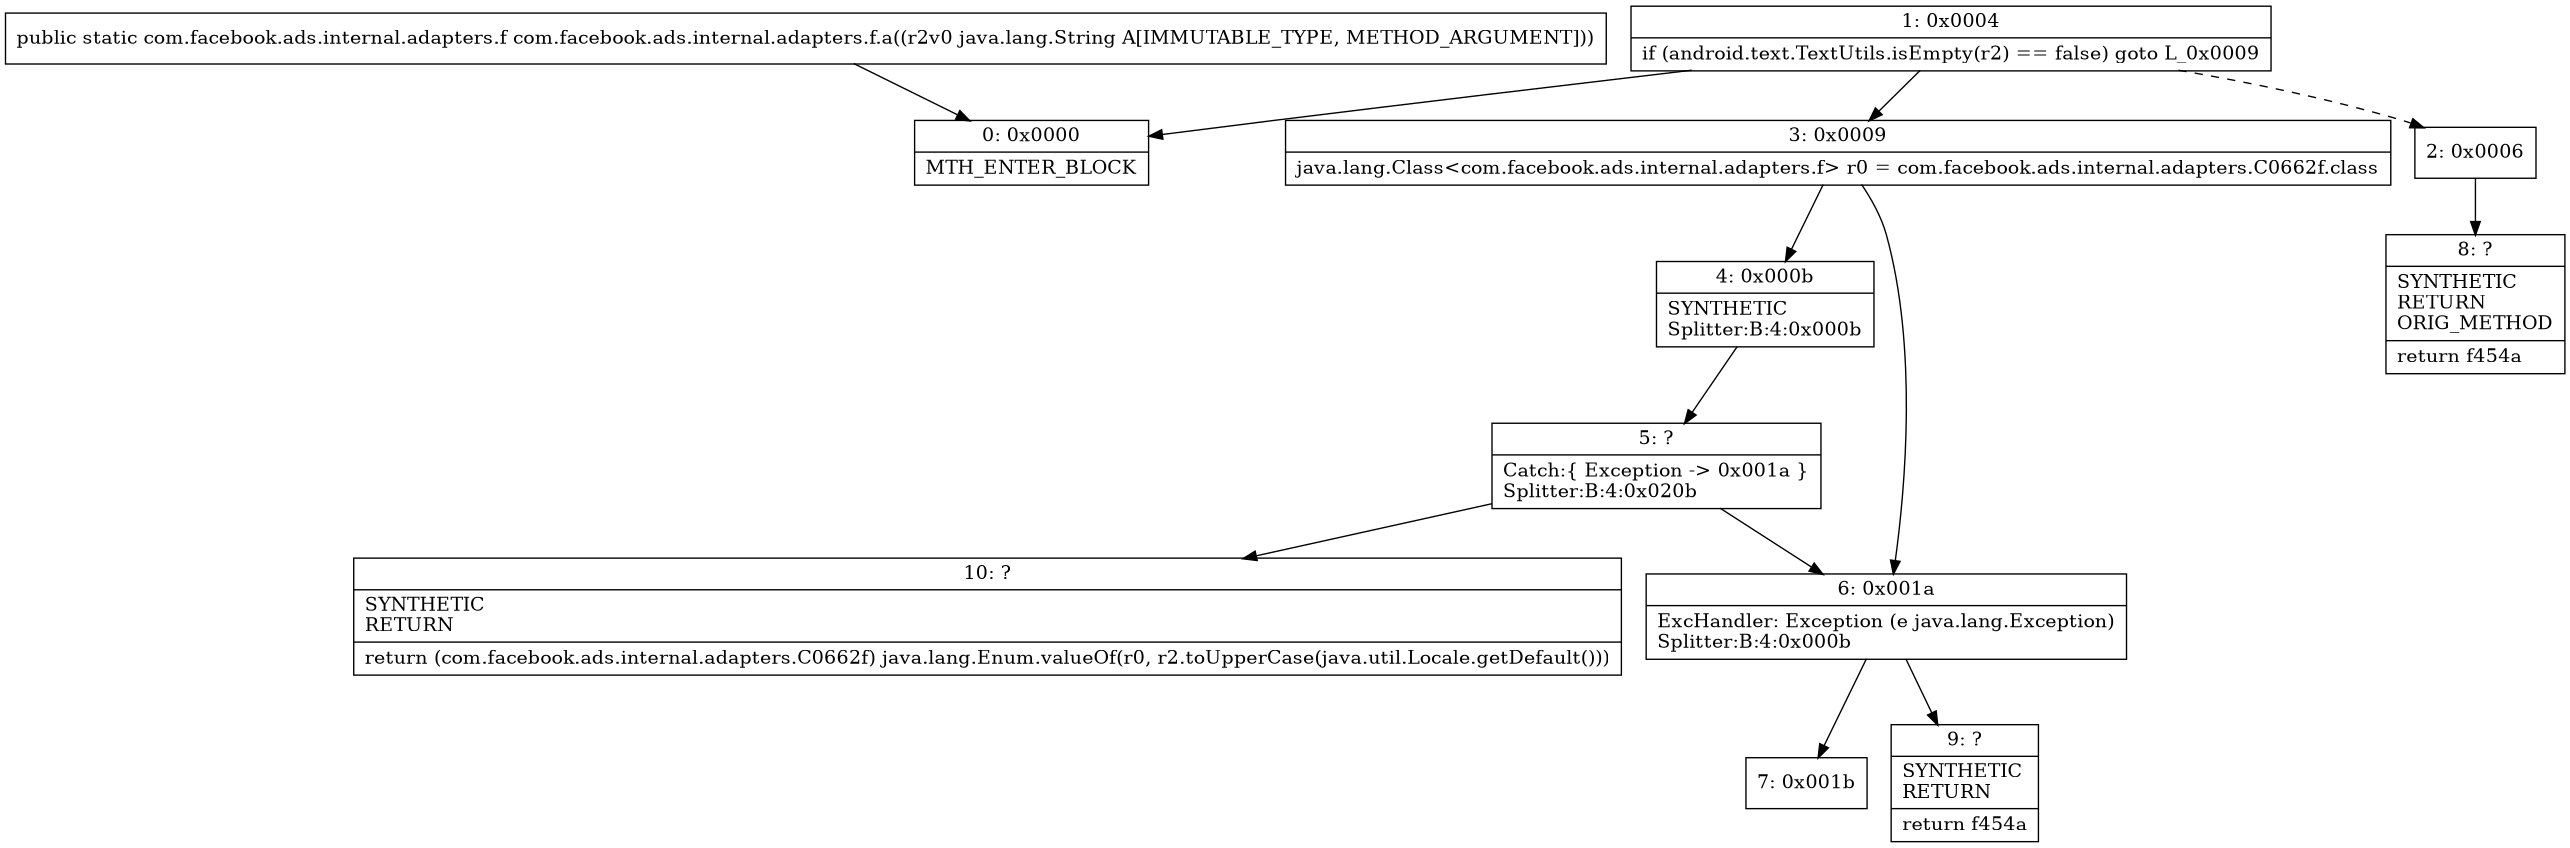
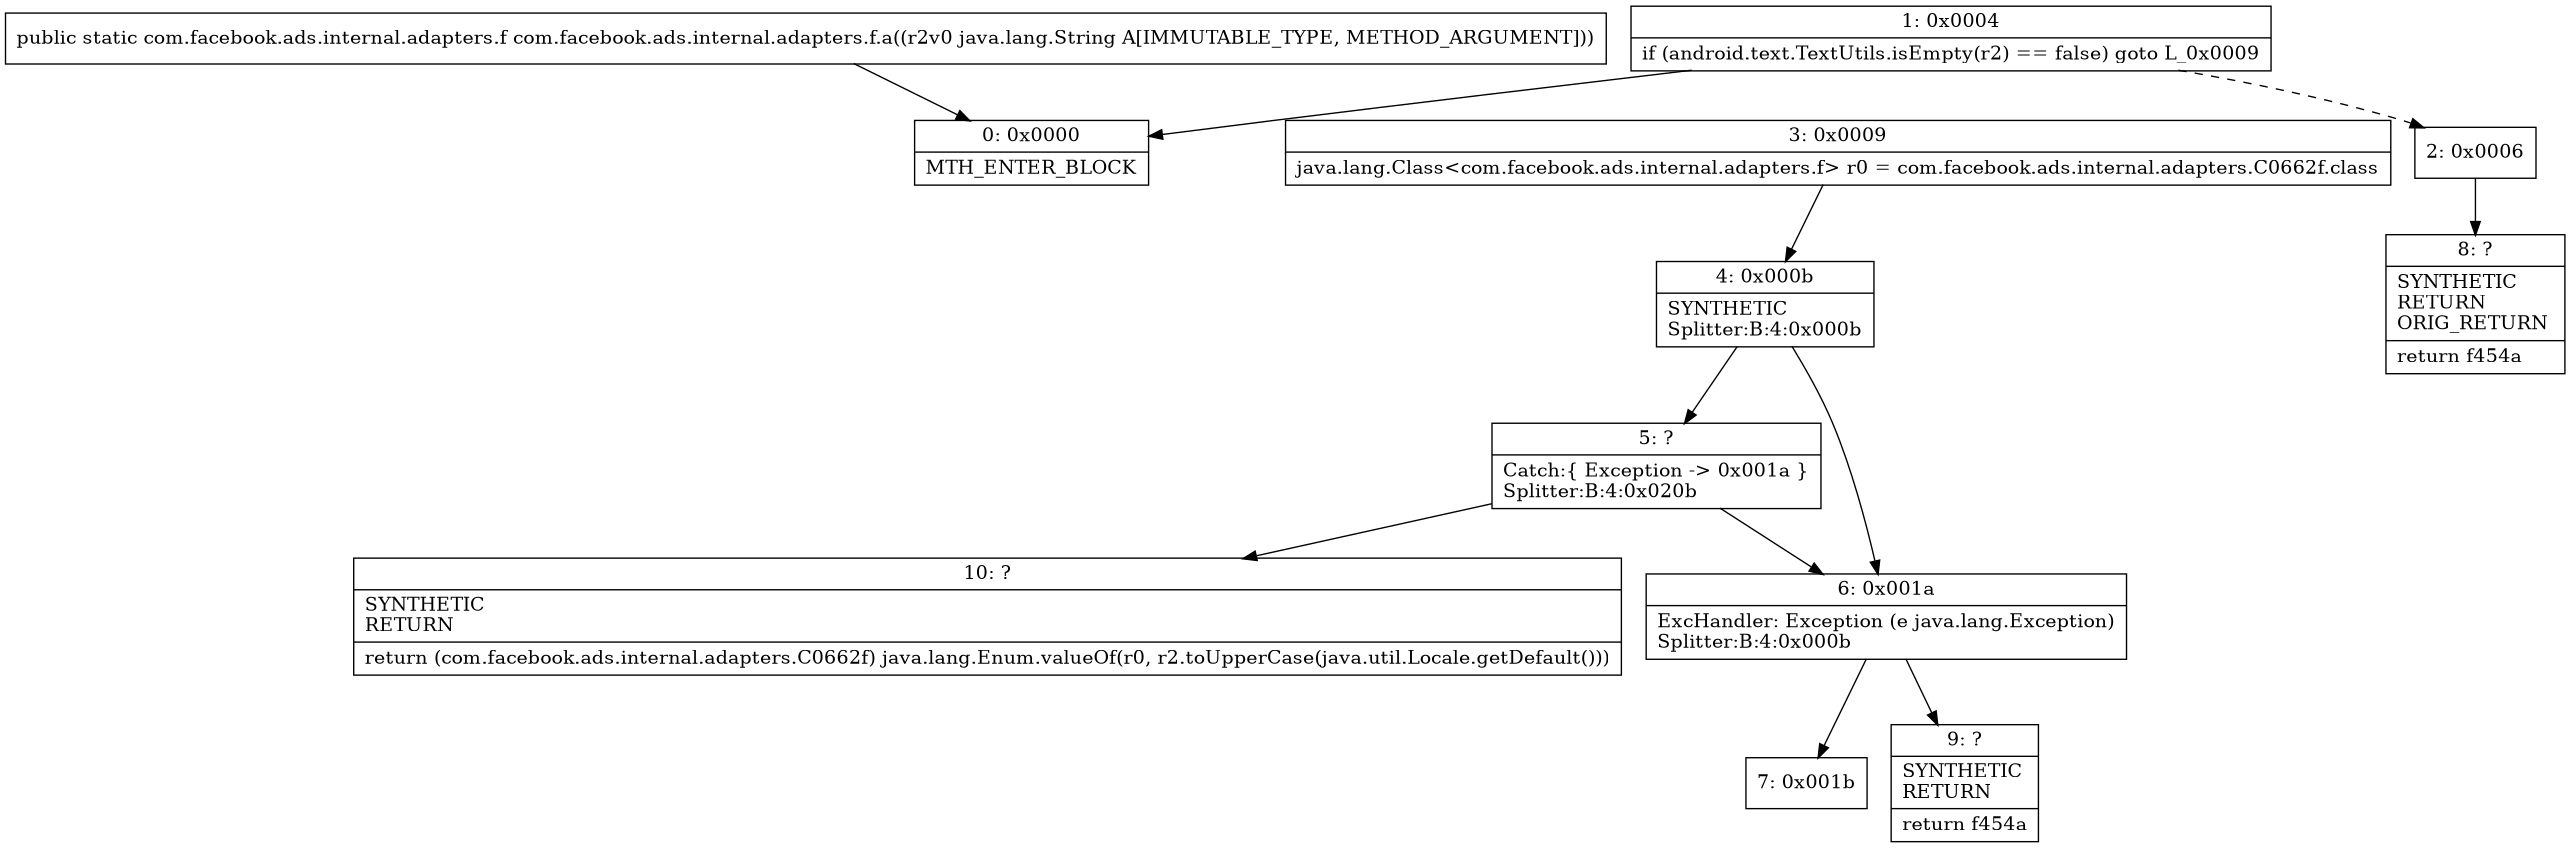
(1900, 91) -> none
(2475, 323) -> (2473, 323)
(1906, 369) -> (1843, 450)
